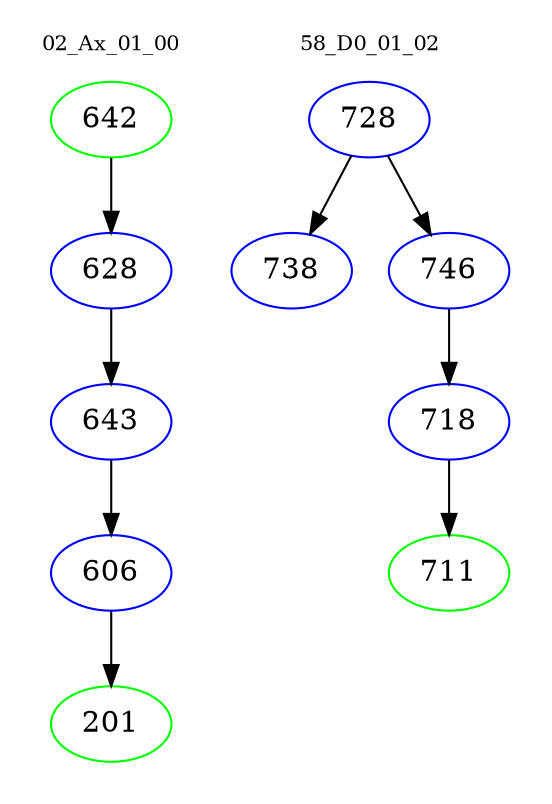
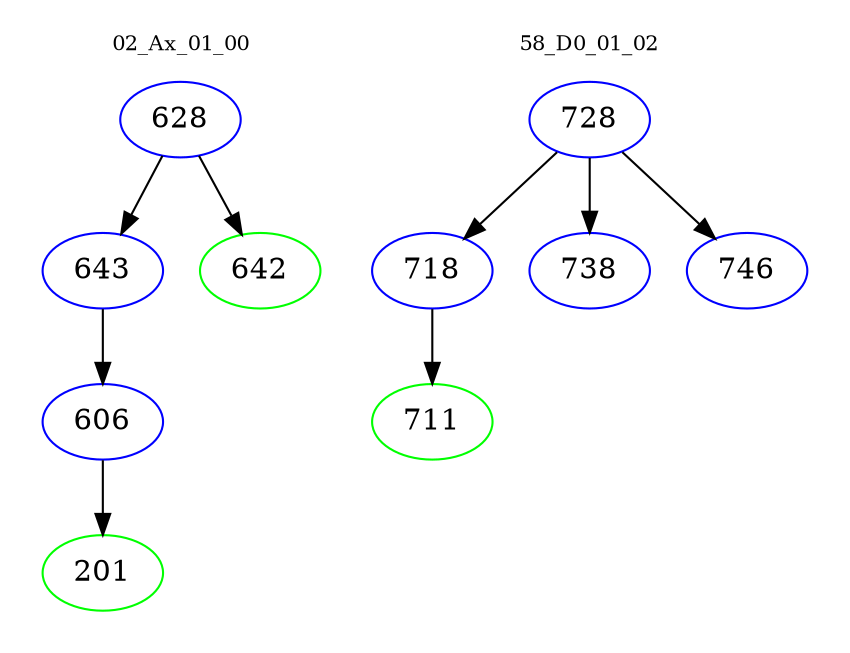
(111, 185) -> (215, 186)
(449, 336) -> (518, 188)
